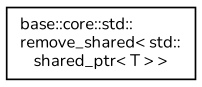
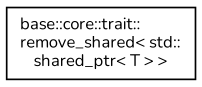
(101, 43) -> (101, 43)
